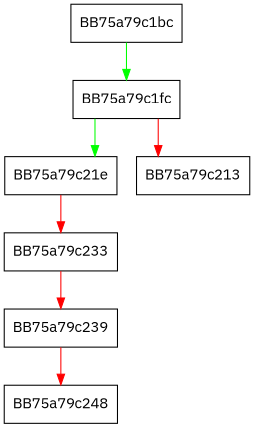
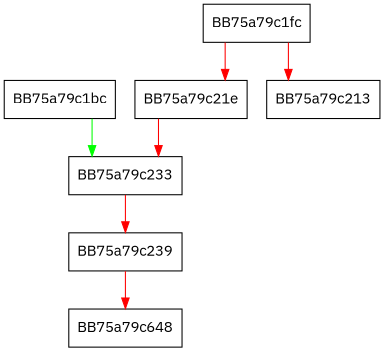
(126, 56) -> (92, 132)
(95, 132) -> (225, 56)
(61, 404) -> (125, 328)
